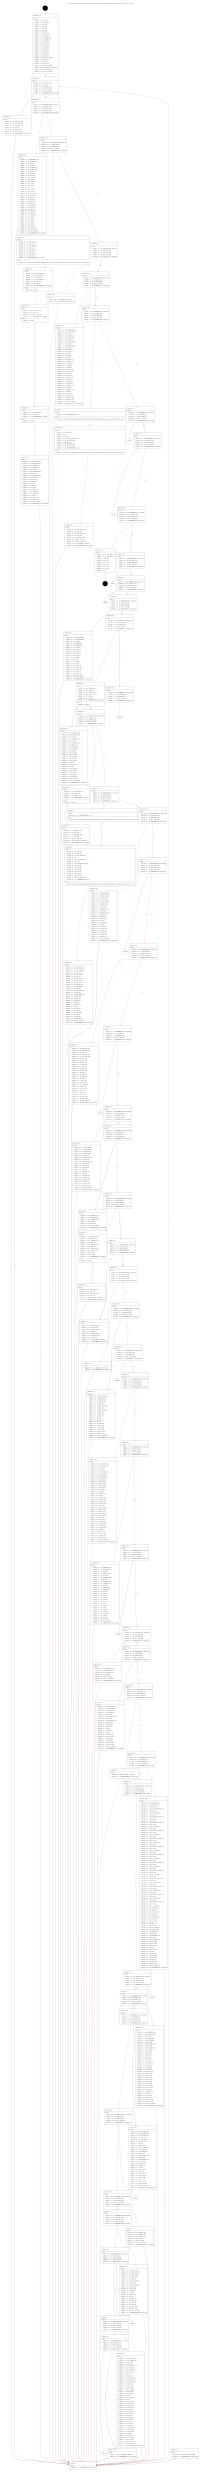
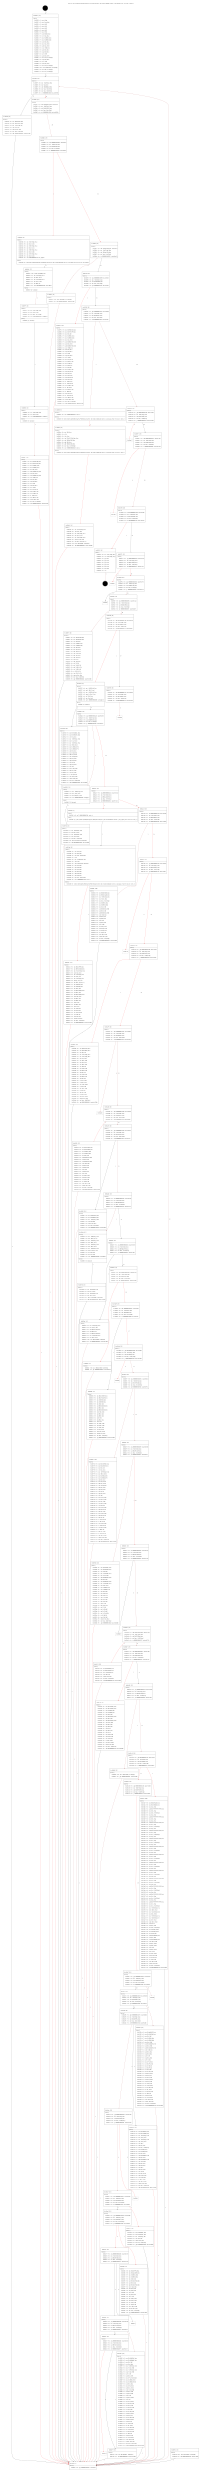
(32, 194) -> none
